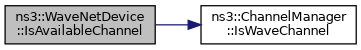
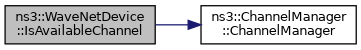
(279, 25) -> (279, 25)
